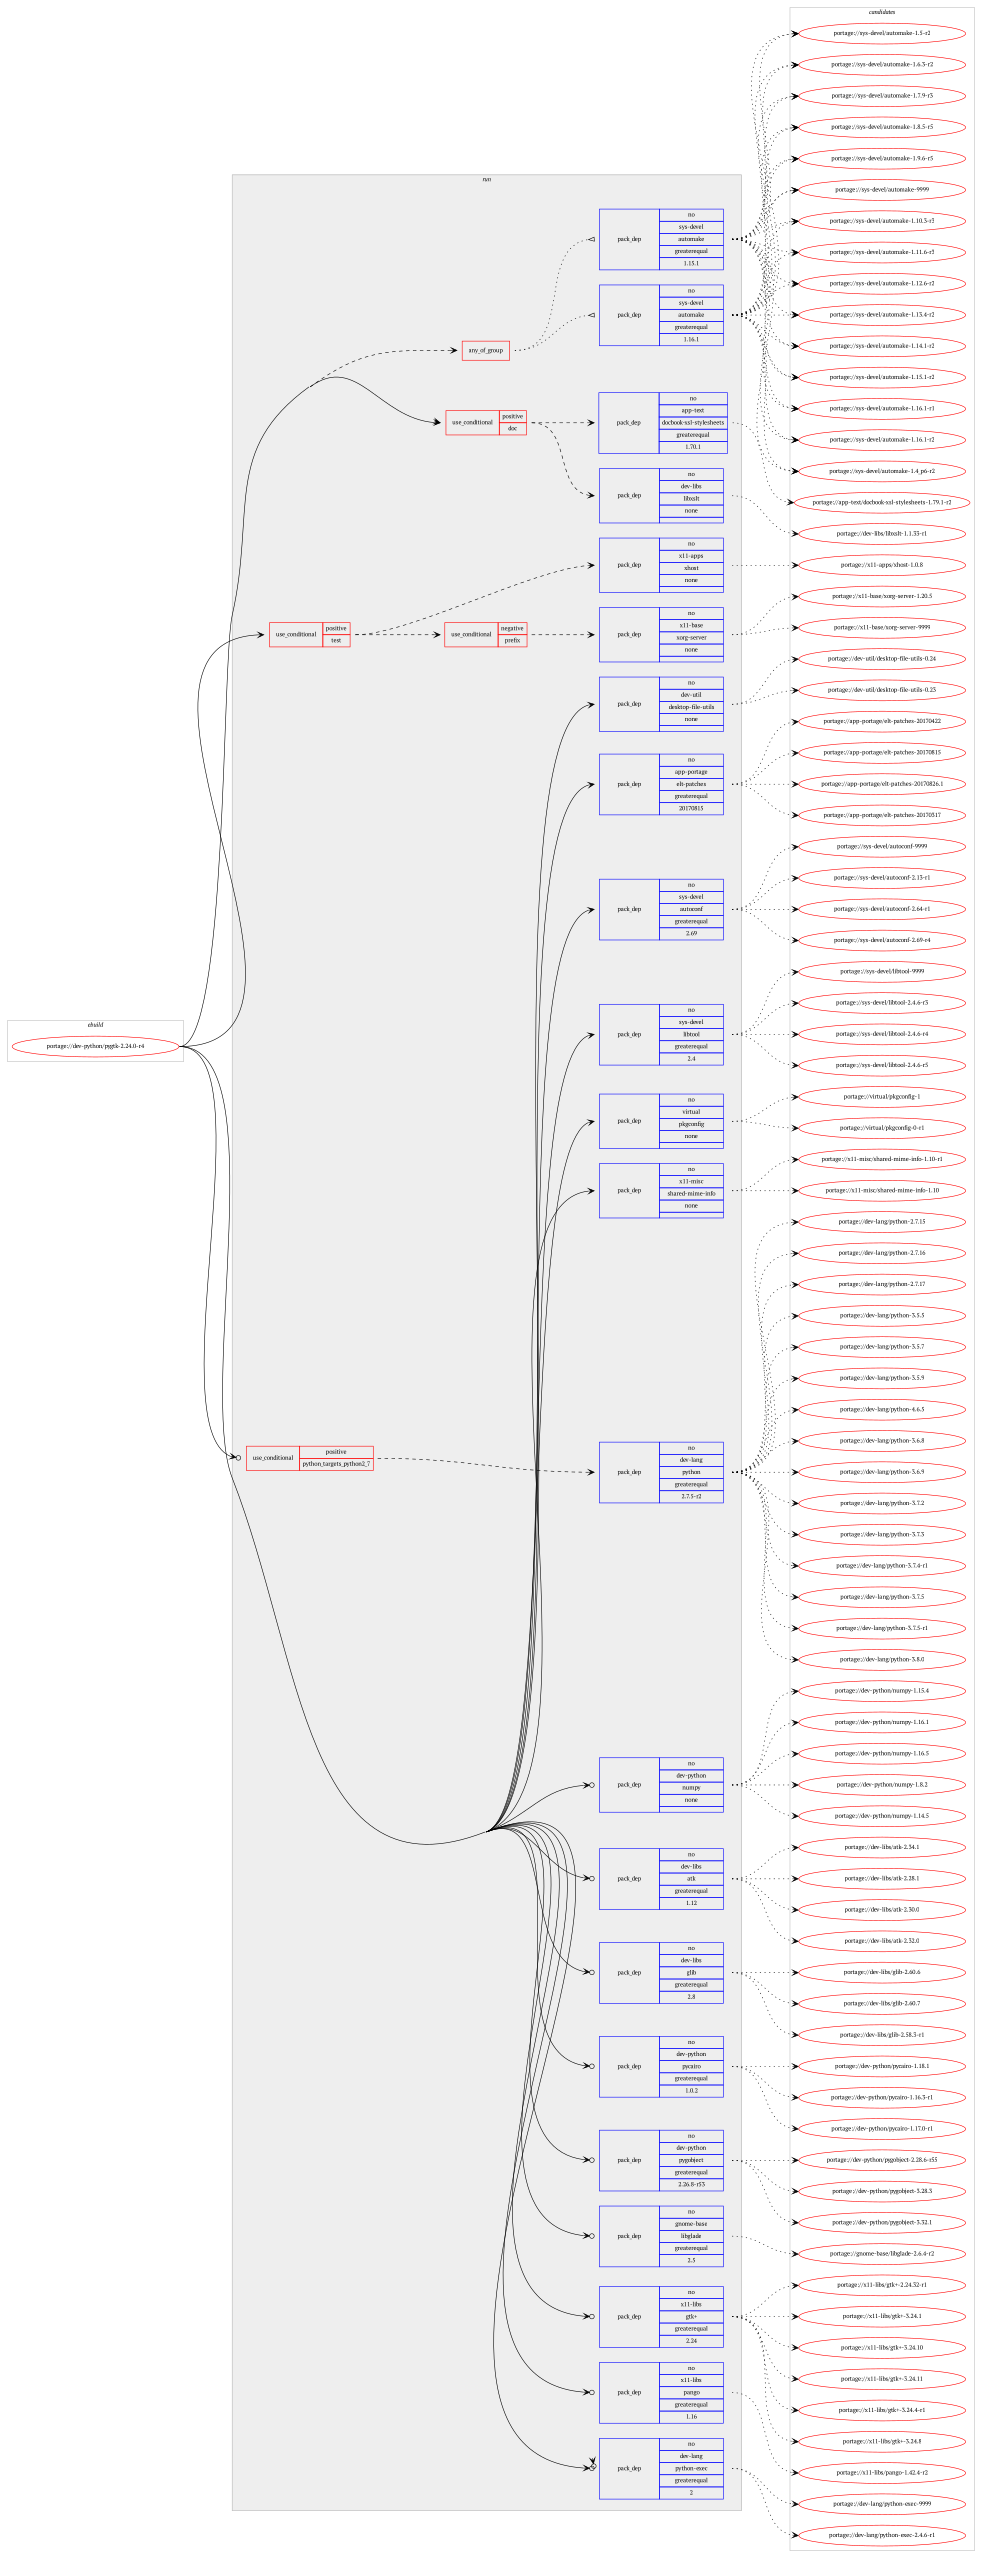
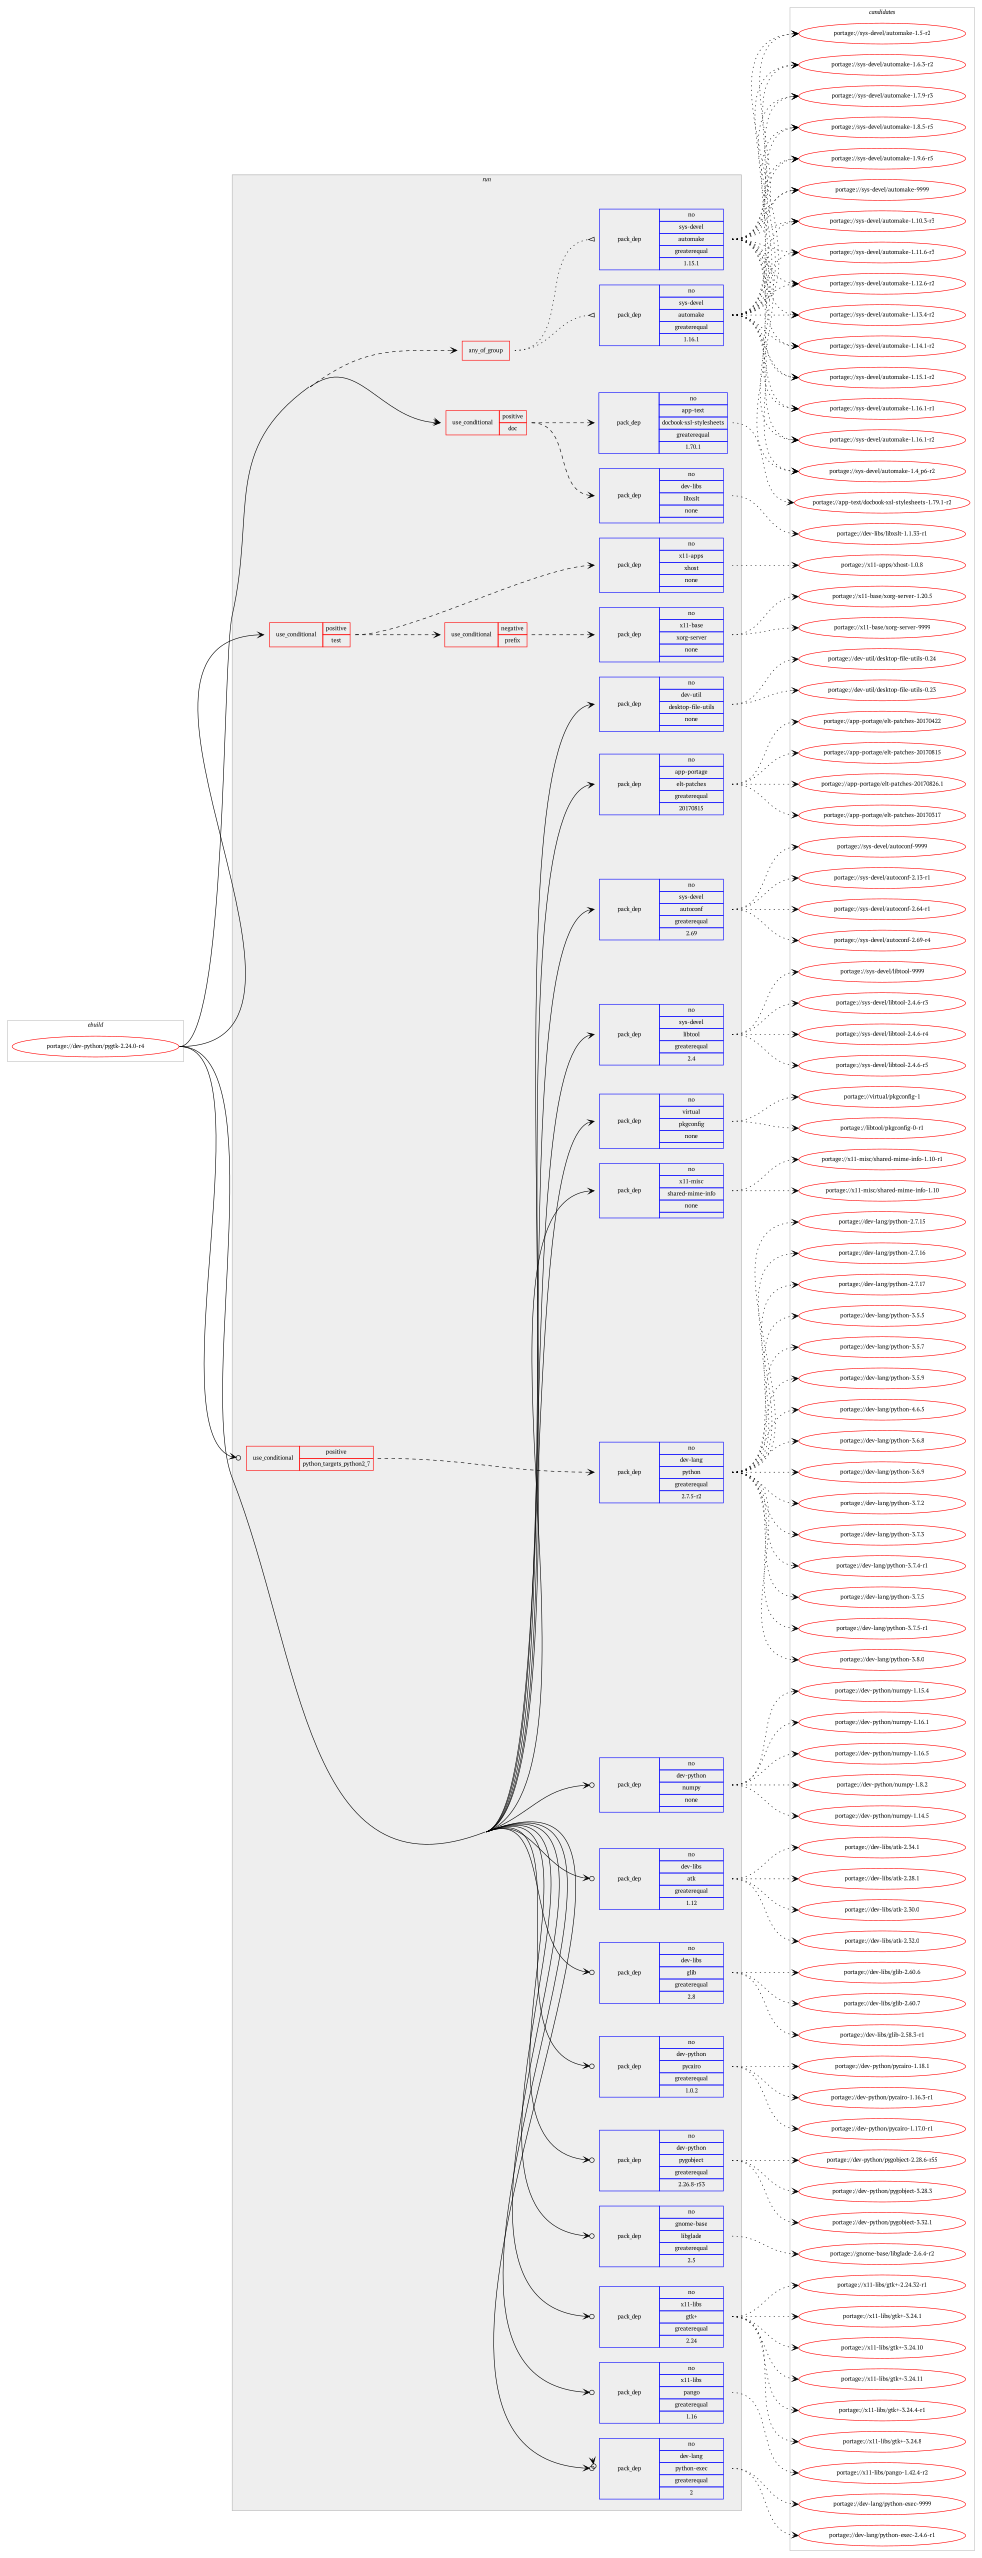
(882, 1128) -> (882, 1128)
